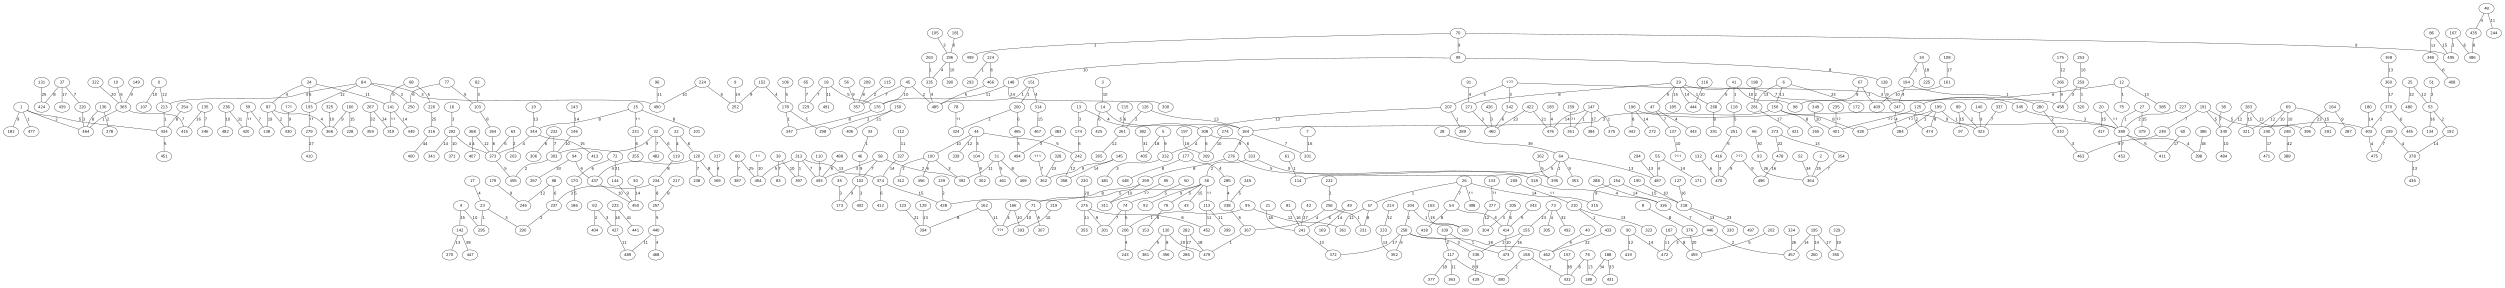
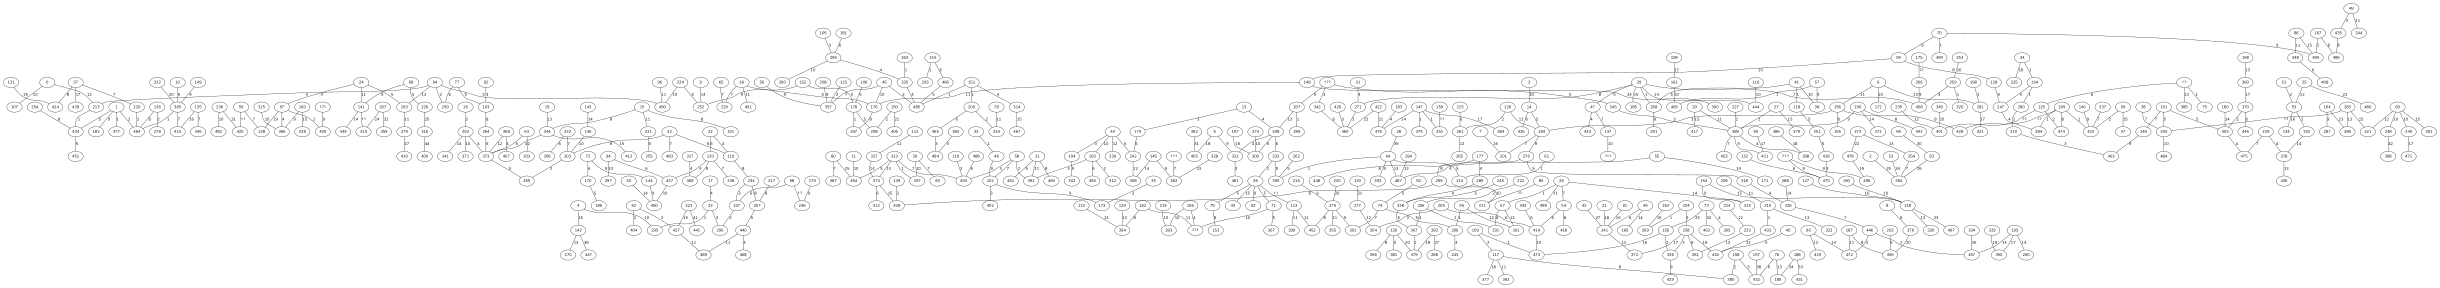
(618, 169) -> (606, 169)
none -> (1296, 181)
